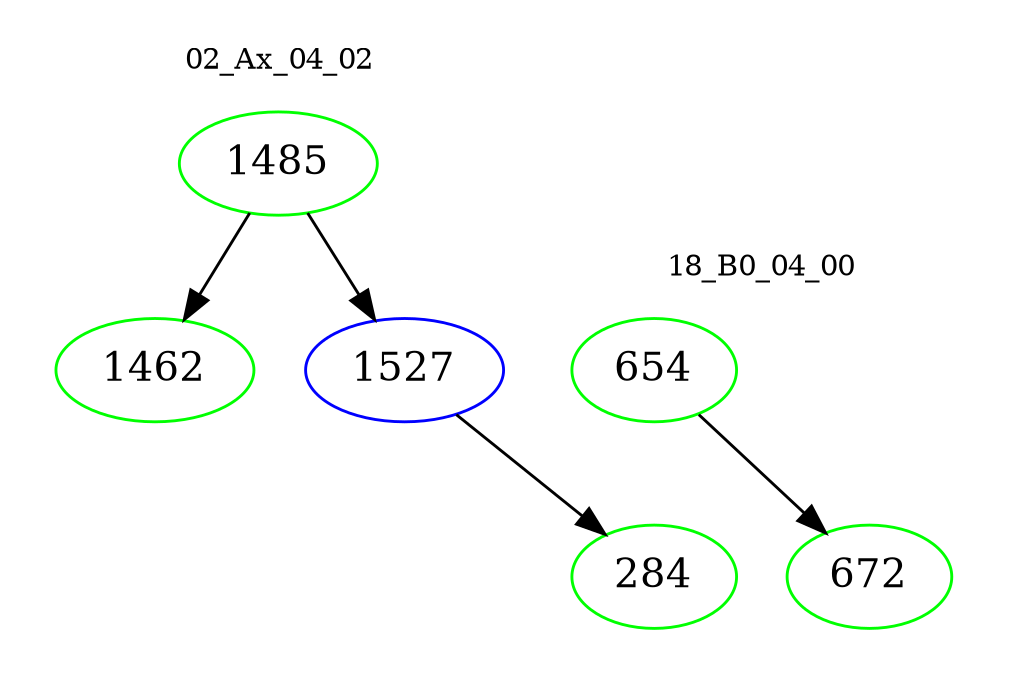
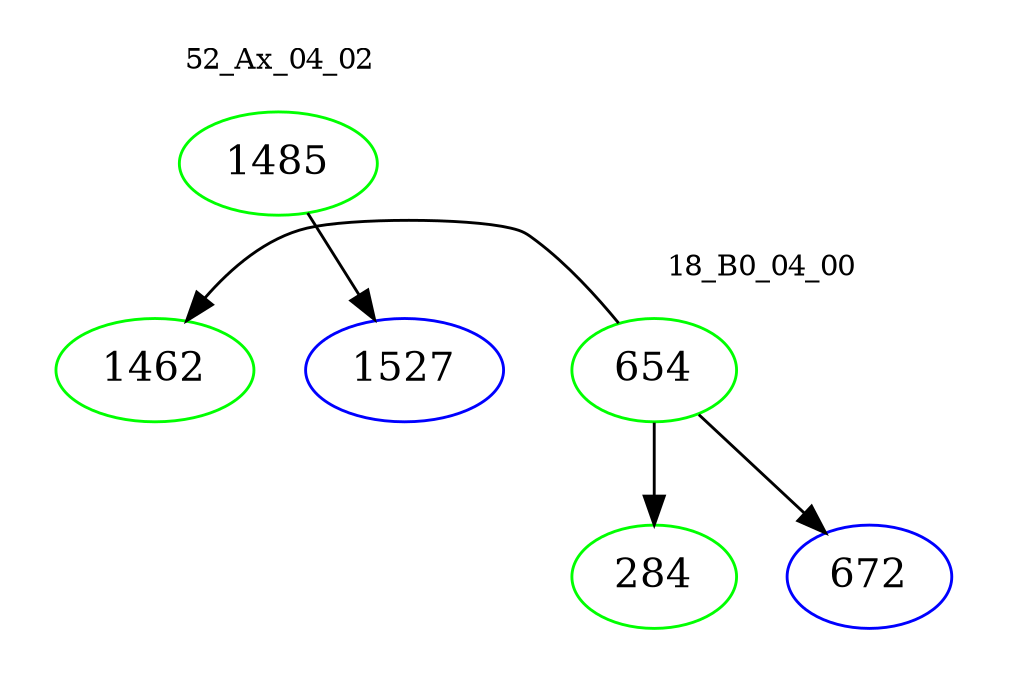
(280, 62) -> (280, 62)
(225, 254) -> (419, 220)
(519, 465) -> (654, 459)
(869, 577) -> (869, 577)
